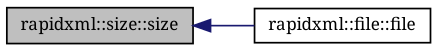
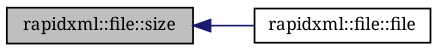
(100, 26) -> (100, 26)
